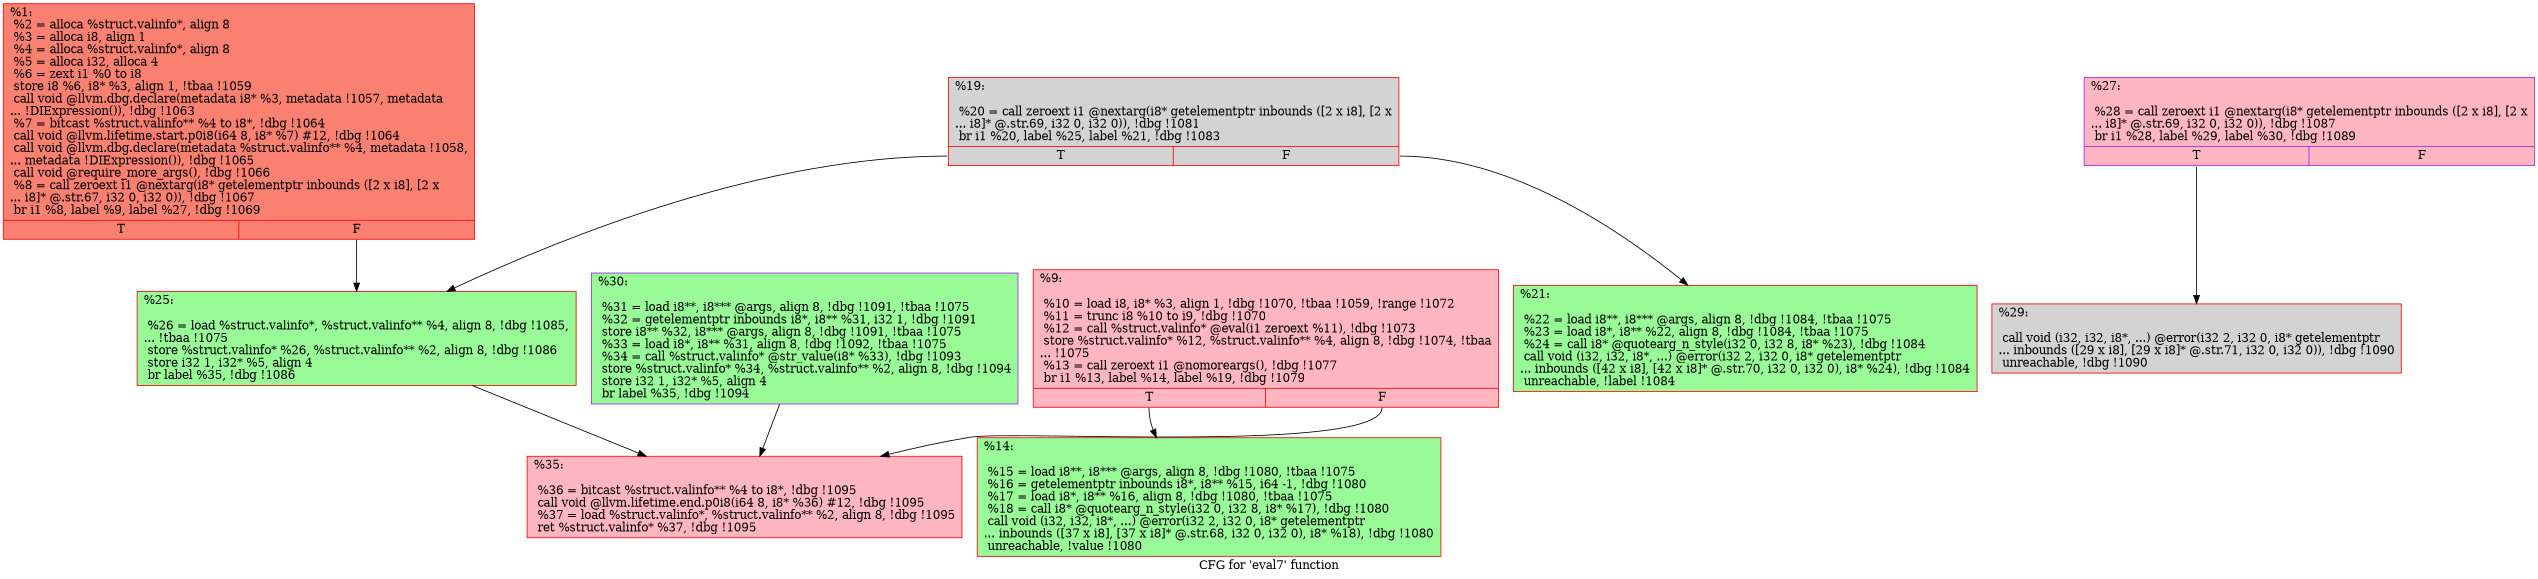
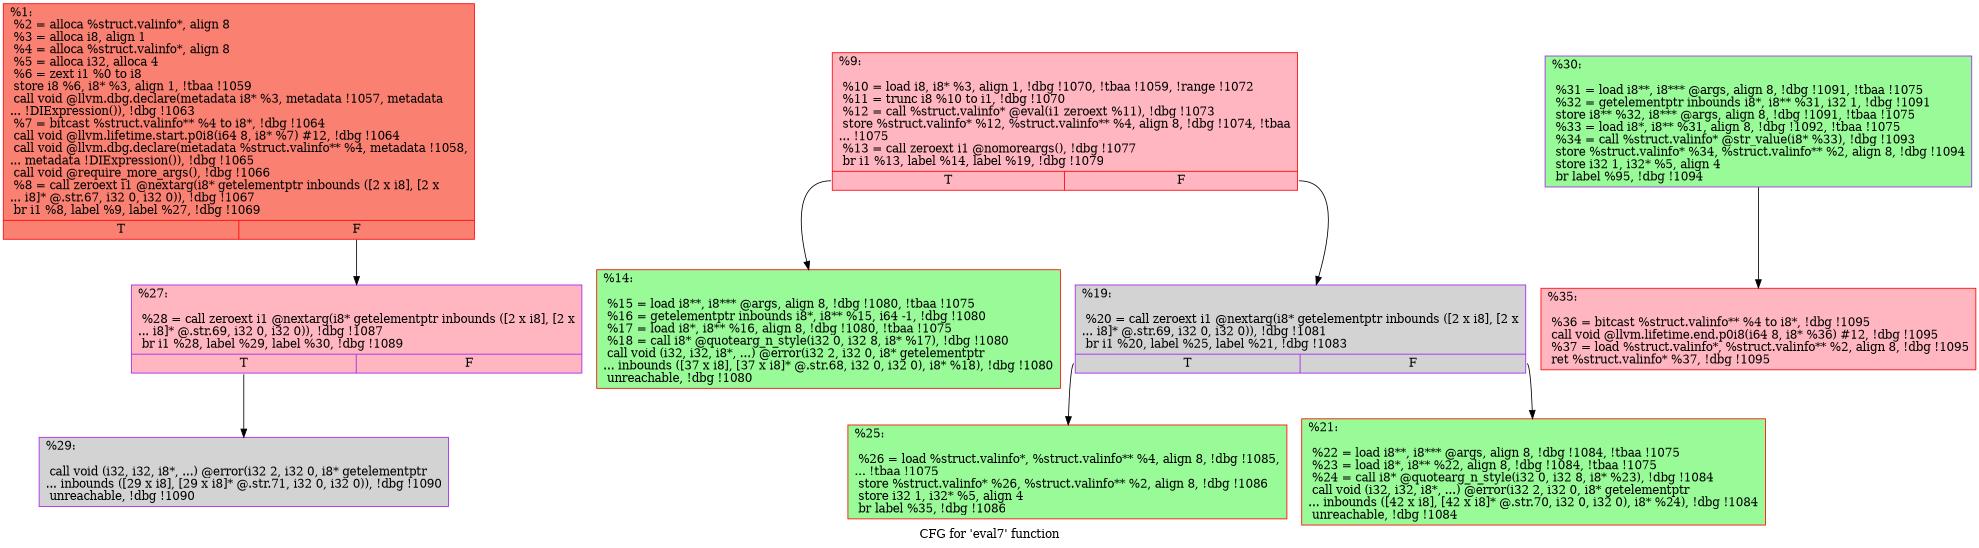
(1174, 121) -> (1300, 329)
(357, 261) -> (357, 258)
(1153, 317) -> (952, 100)
(2197, 339) -> (244, 472)
(1598, 382) -> (1383, 515)
(674, 394) -> (1627, 177)
(555, 419) -> none
(1138, 437) -> (1328, 221)
(1063, 546) -> (678, 378)
